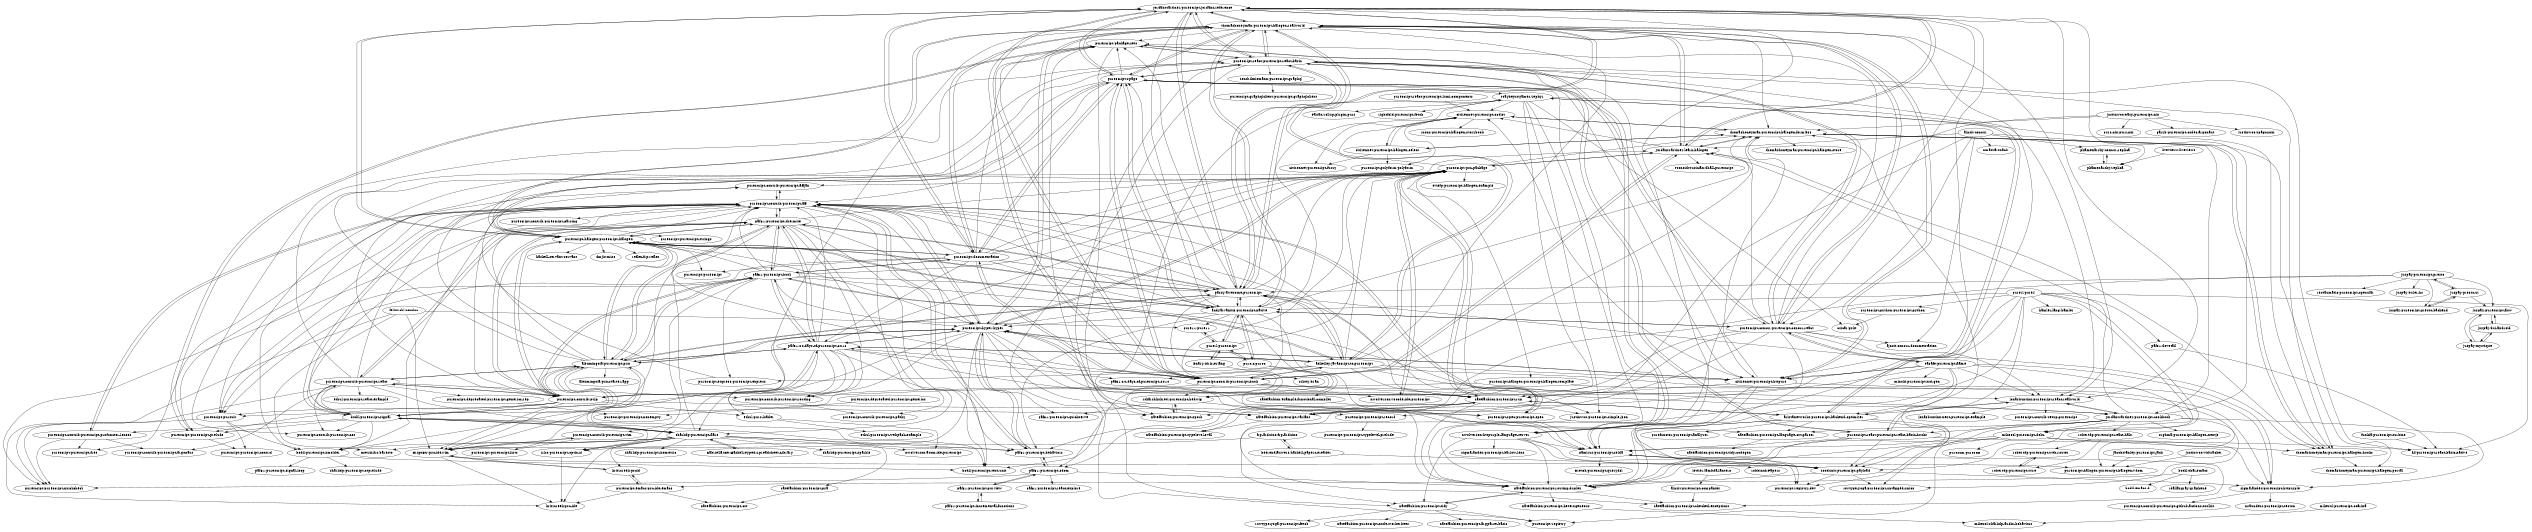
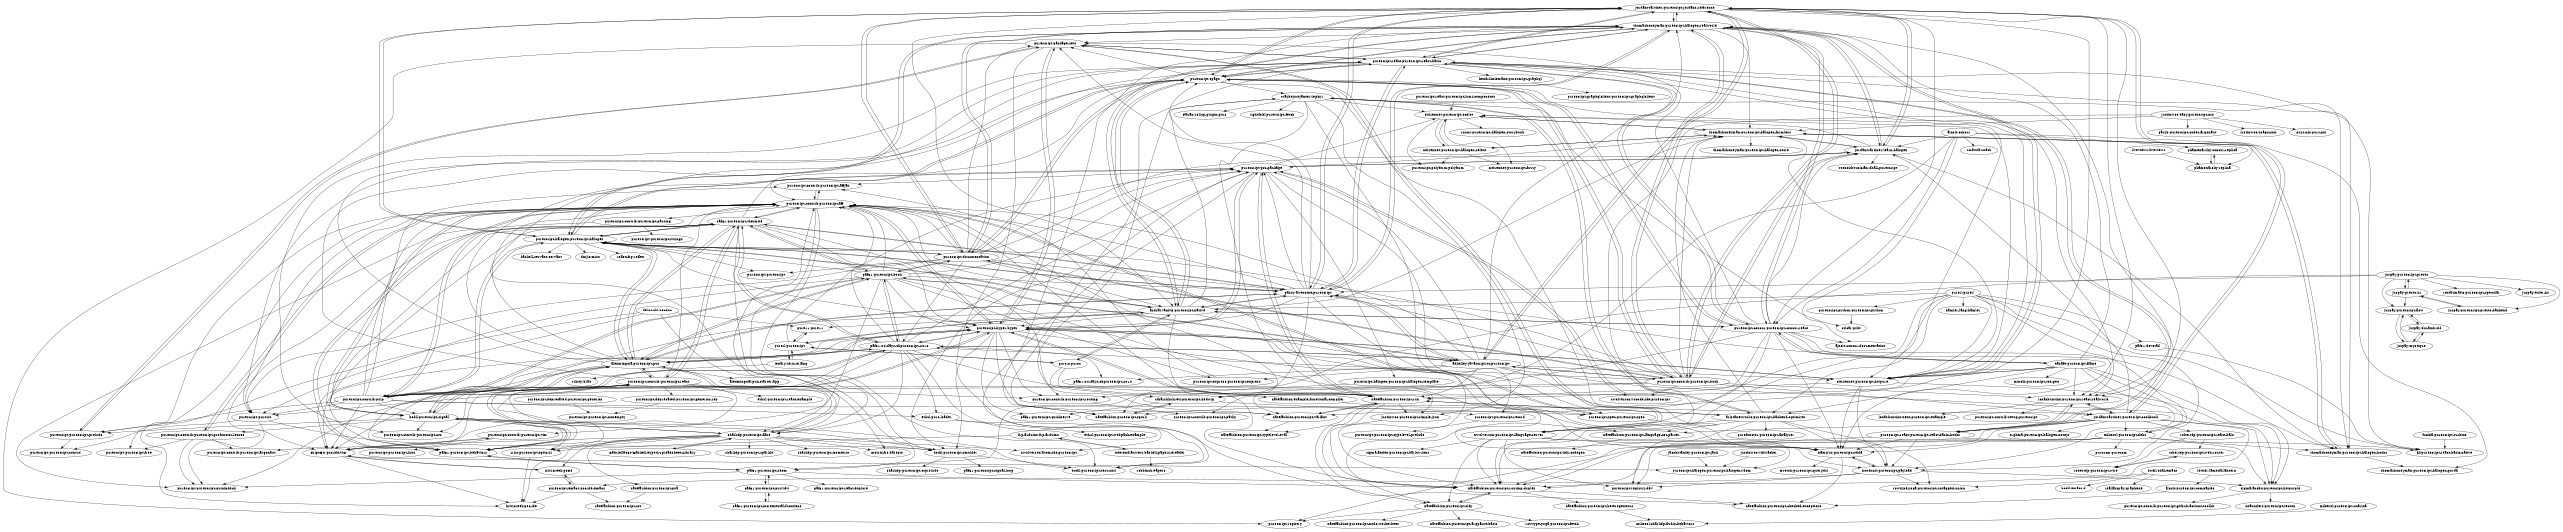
(2211, 153) -> (2136, 99)
(1463, 186) -> none
(1496, 435) -> (1509, 435)
